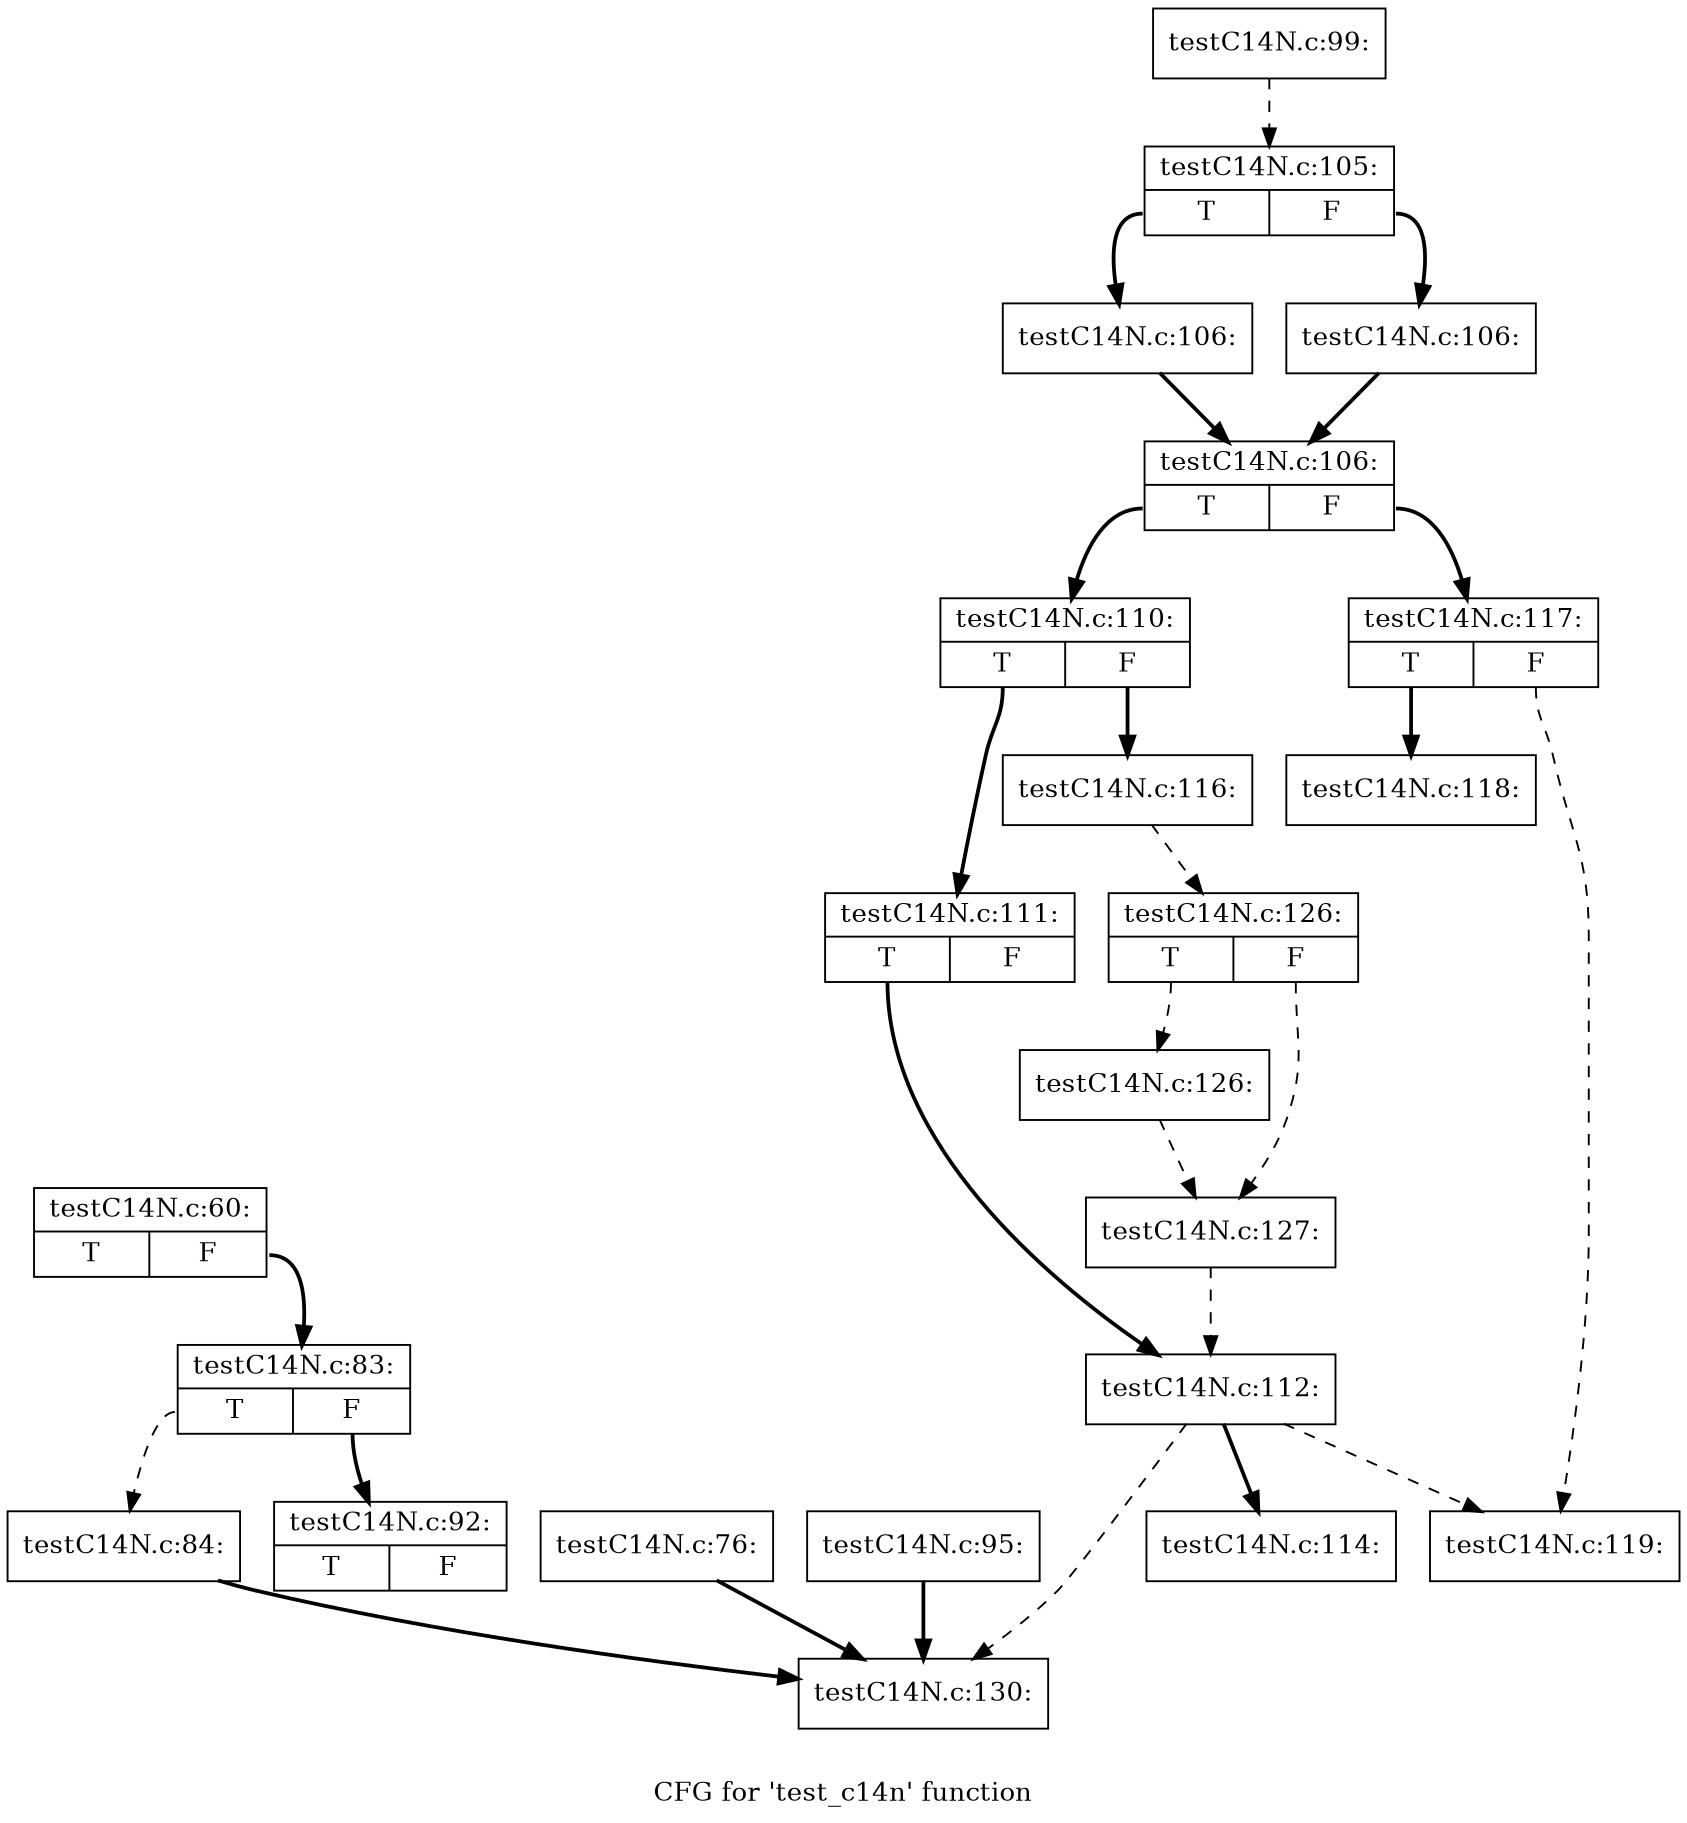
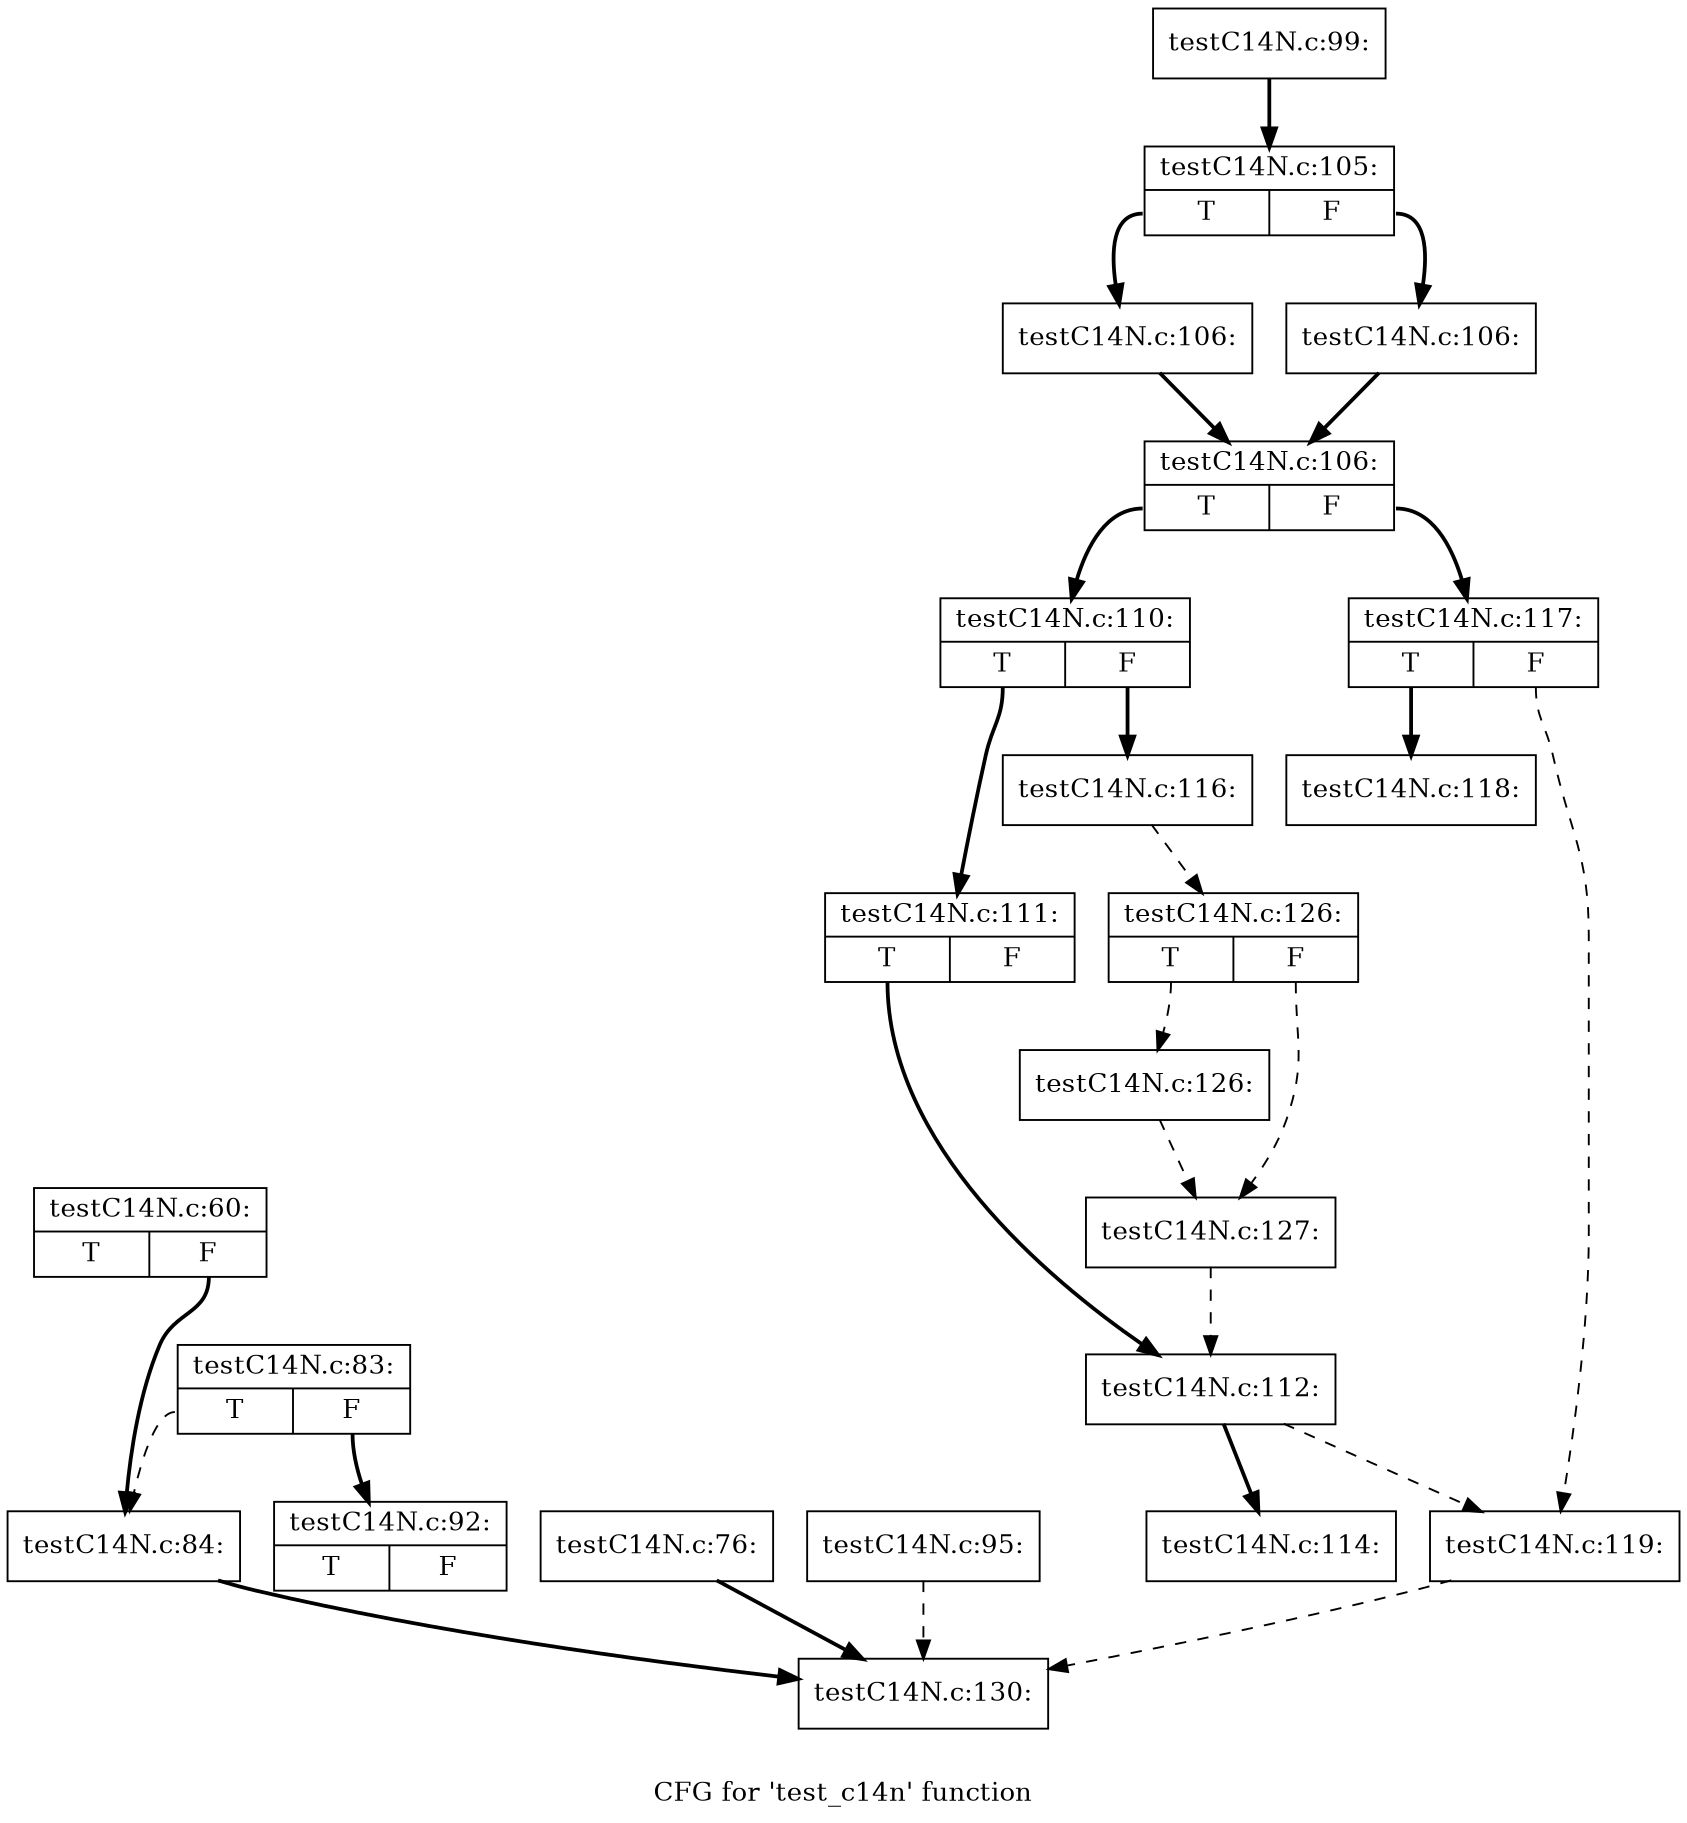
(1269, 103) -> (1269, 103)
(300, 1282) -> (149, 1376)
(1096, 1544) -> (1260, 1626)
(923, 1610) -> (923, 1610)
